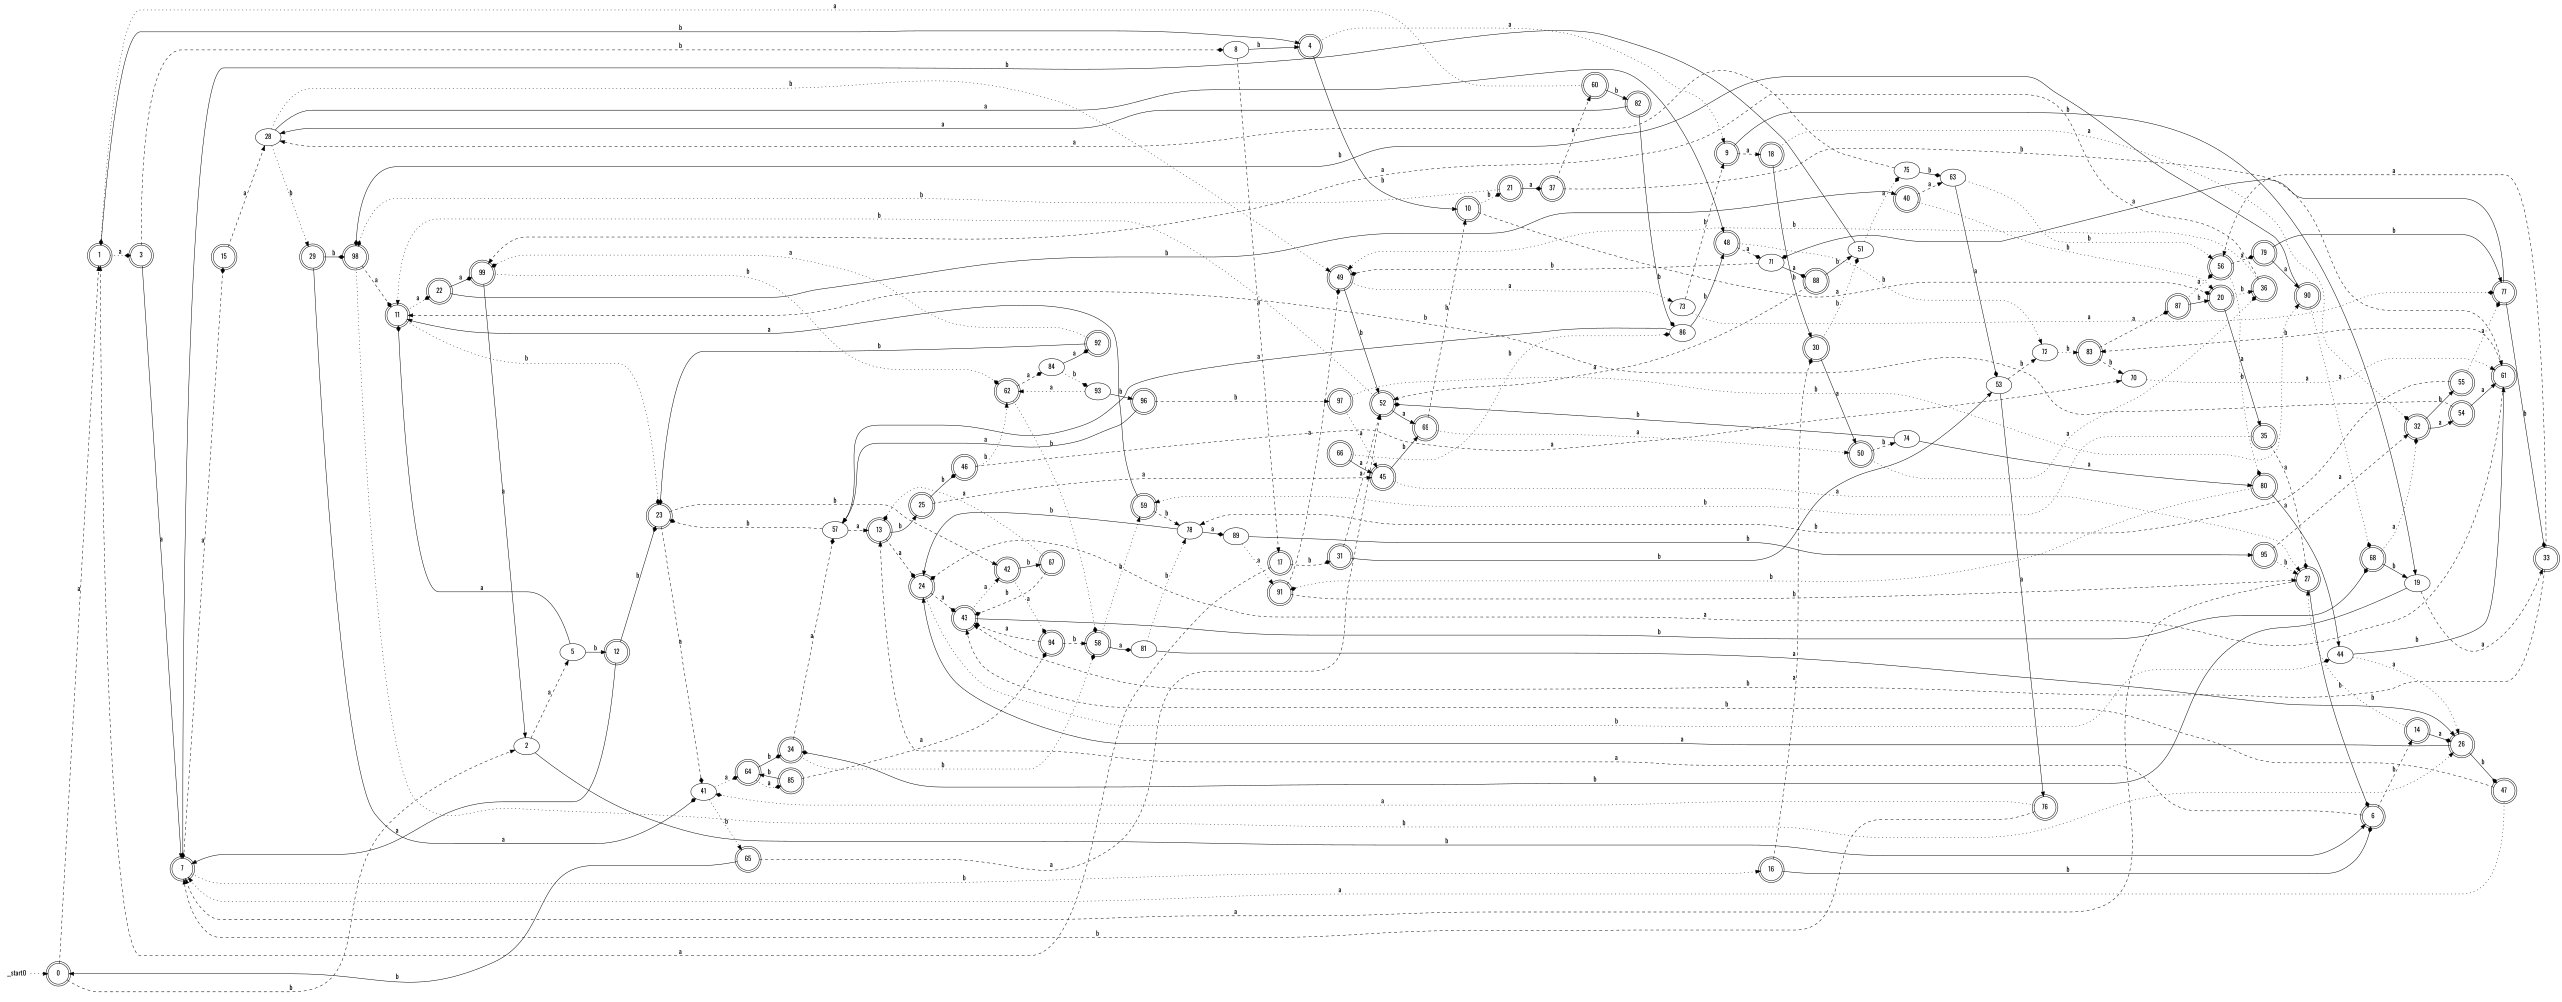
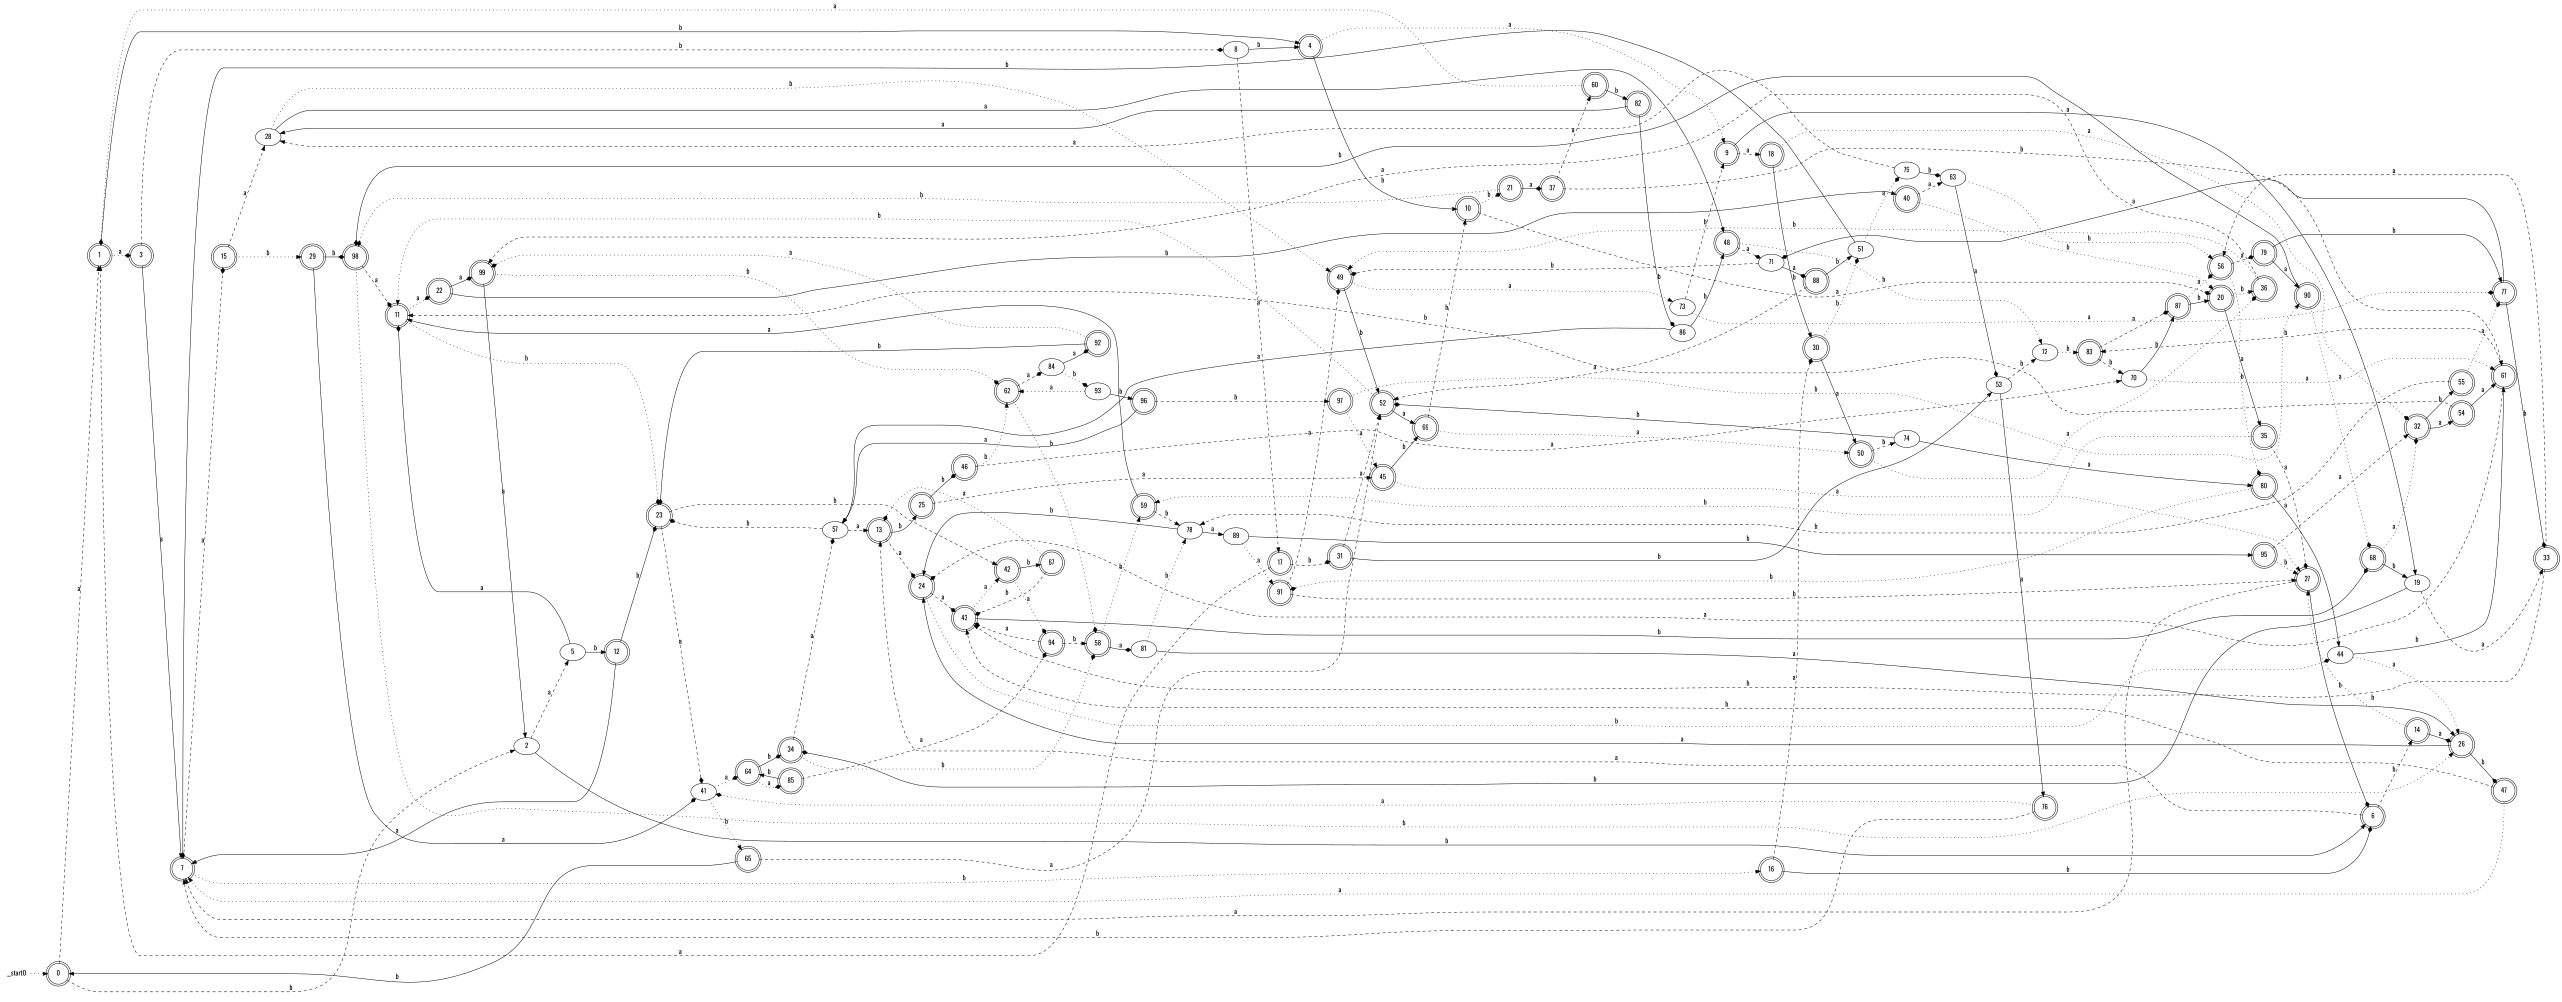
(2068, 110) -> (2068, 110)
(289, 194) -> (266, 257)
none -> (2158, 350)
(1340, 454) -> none
(1211, 533) -> (1211, 533)
